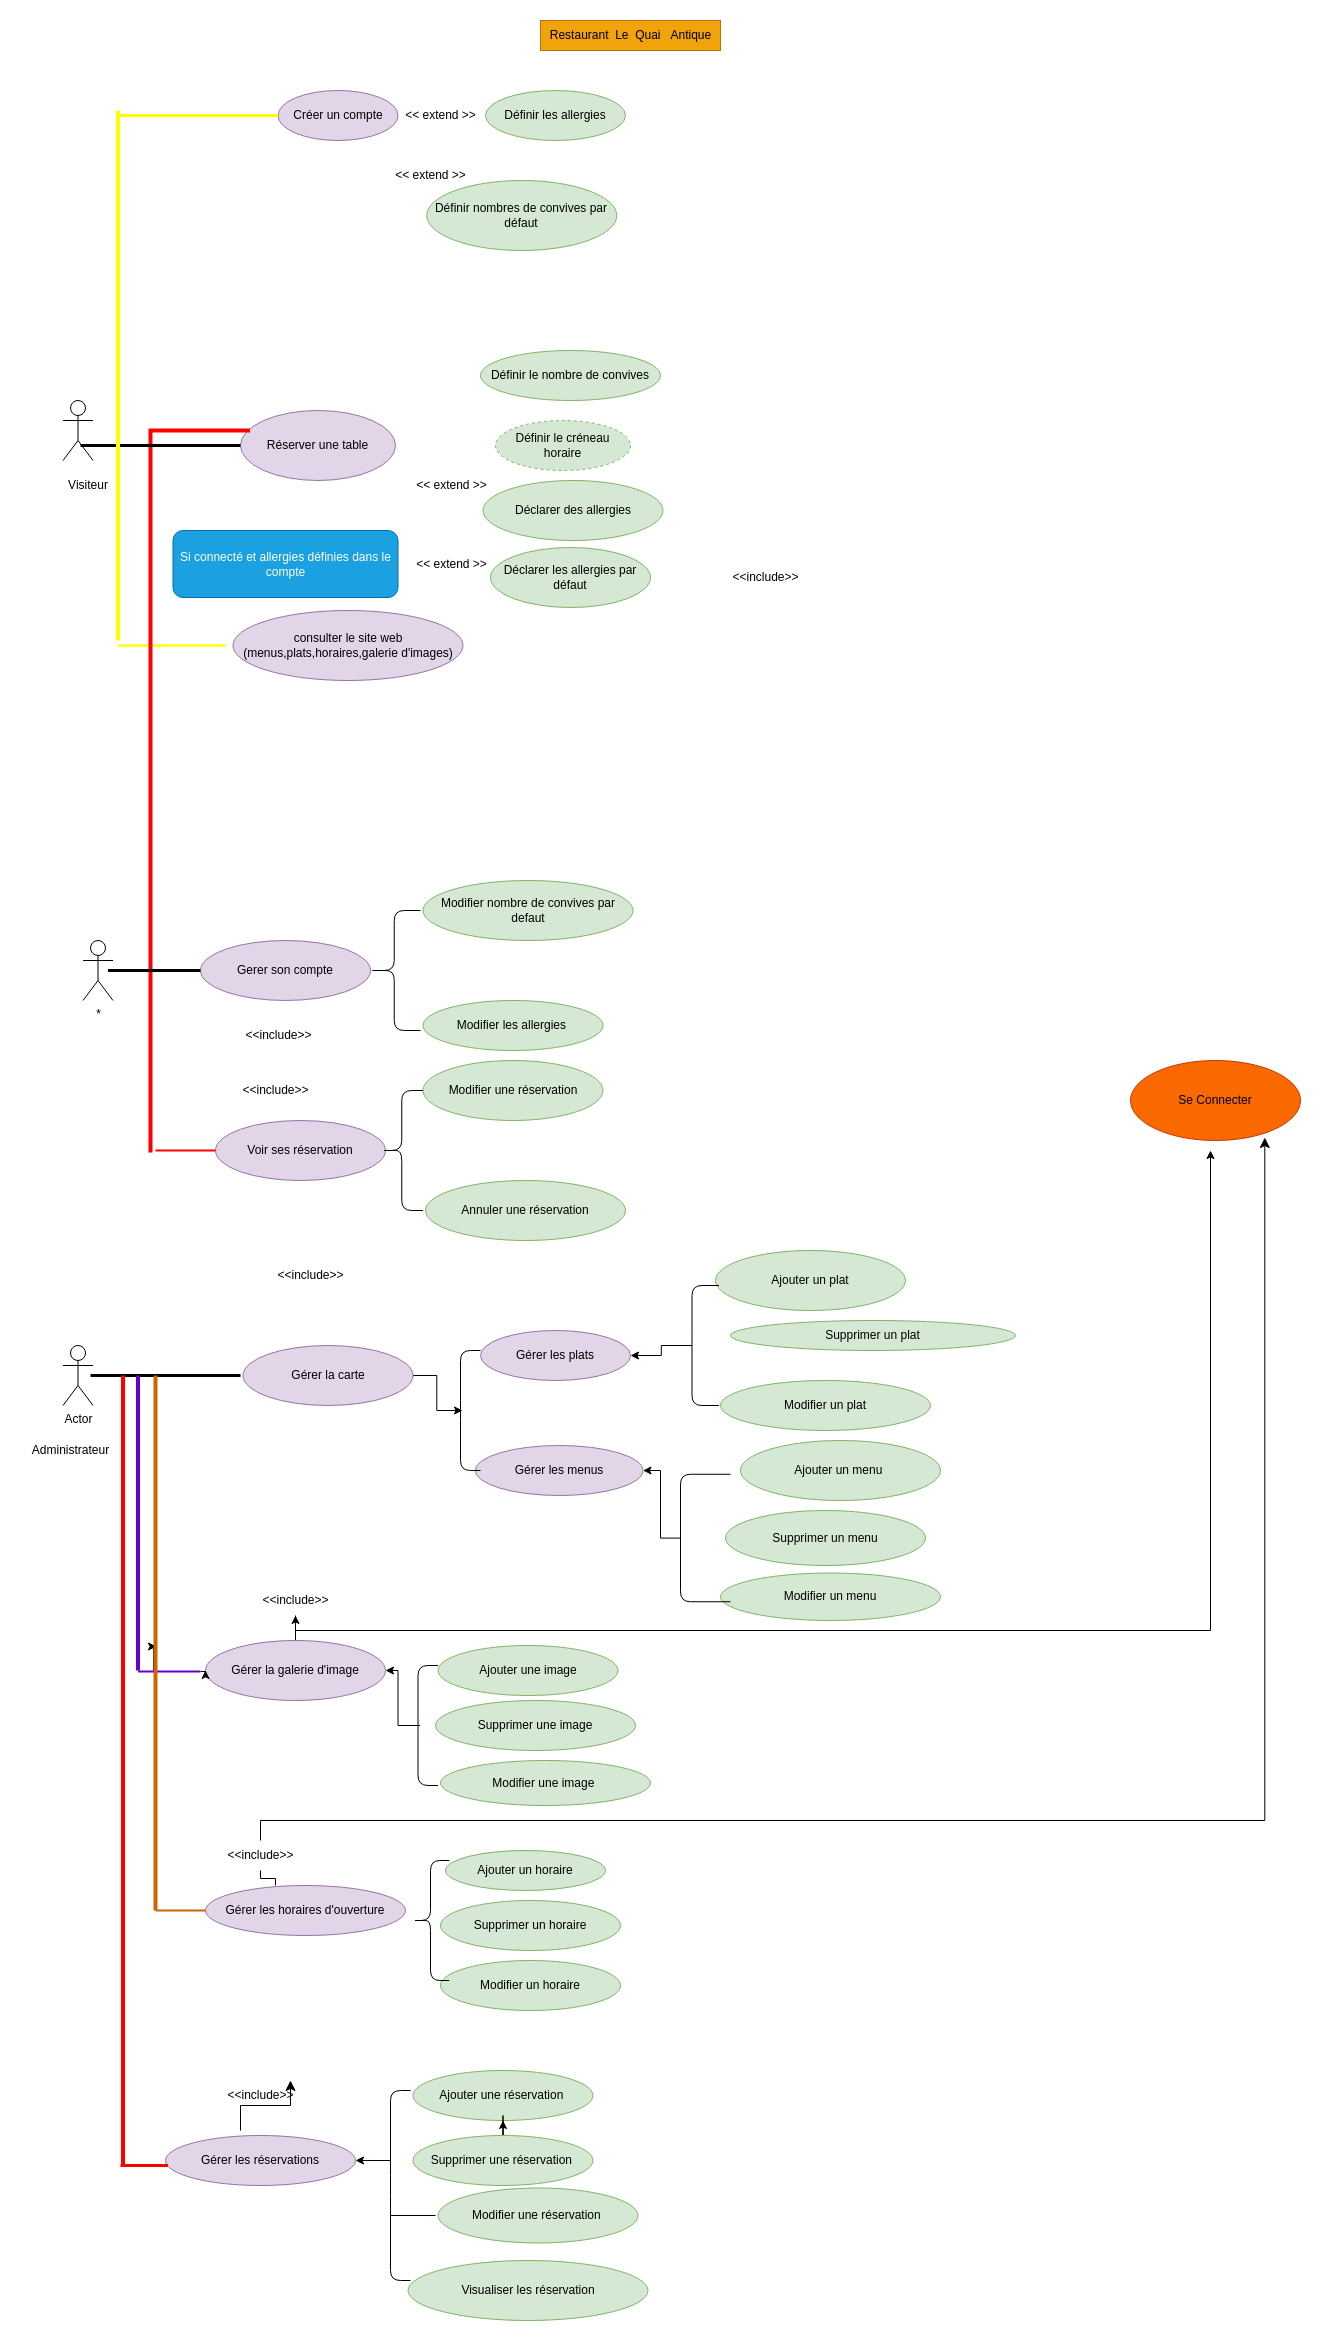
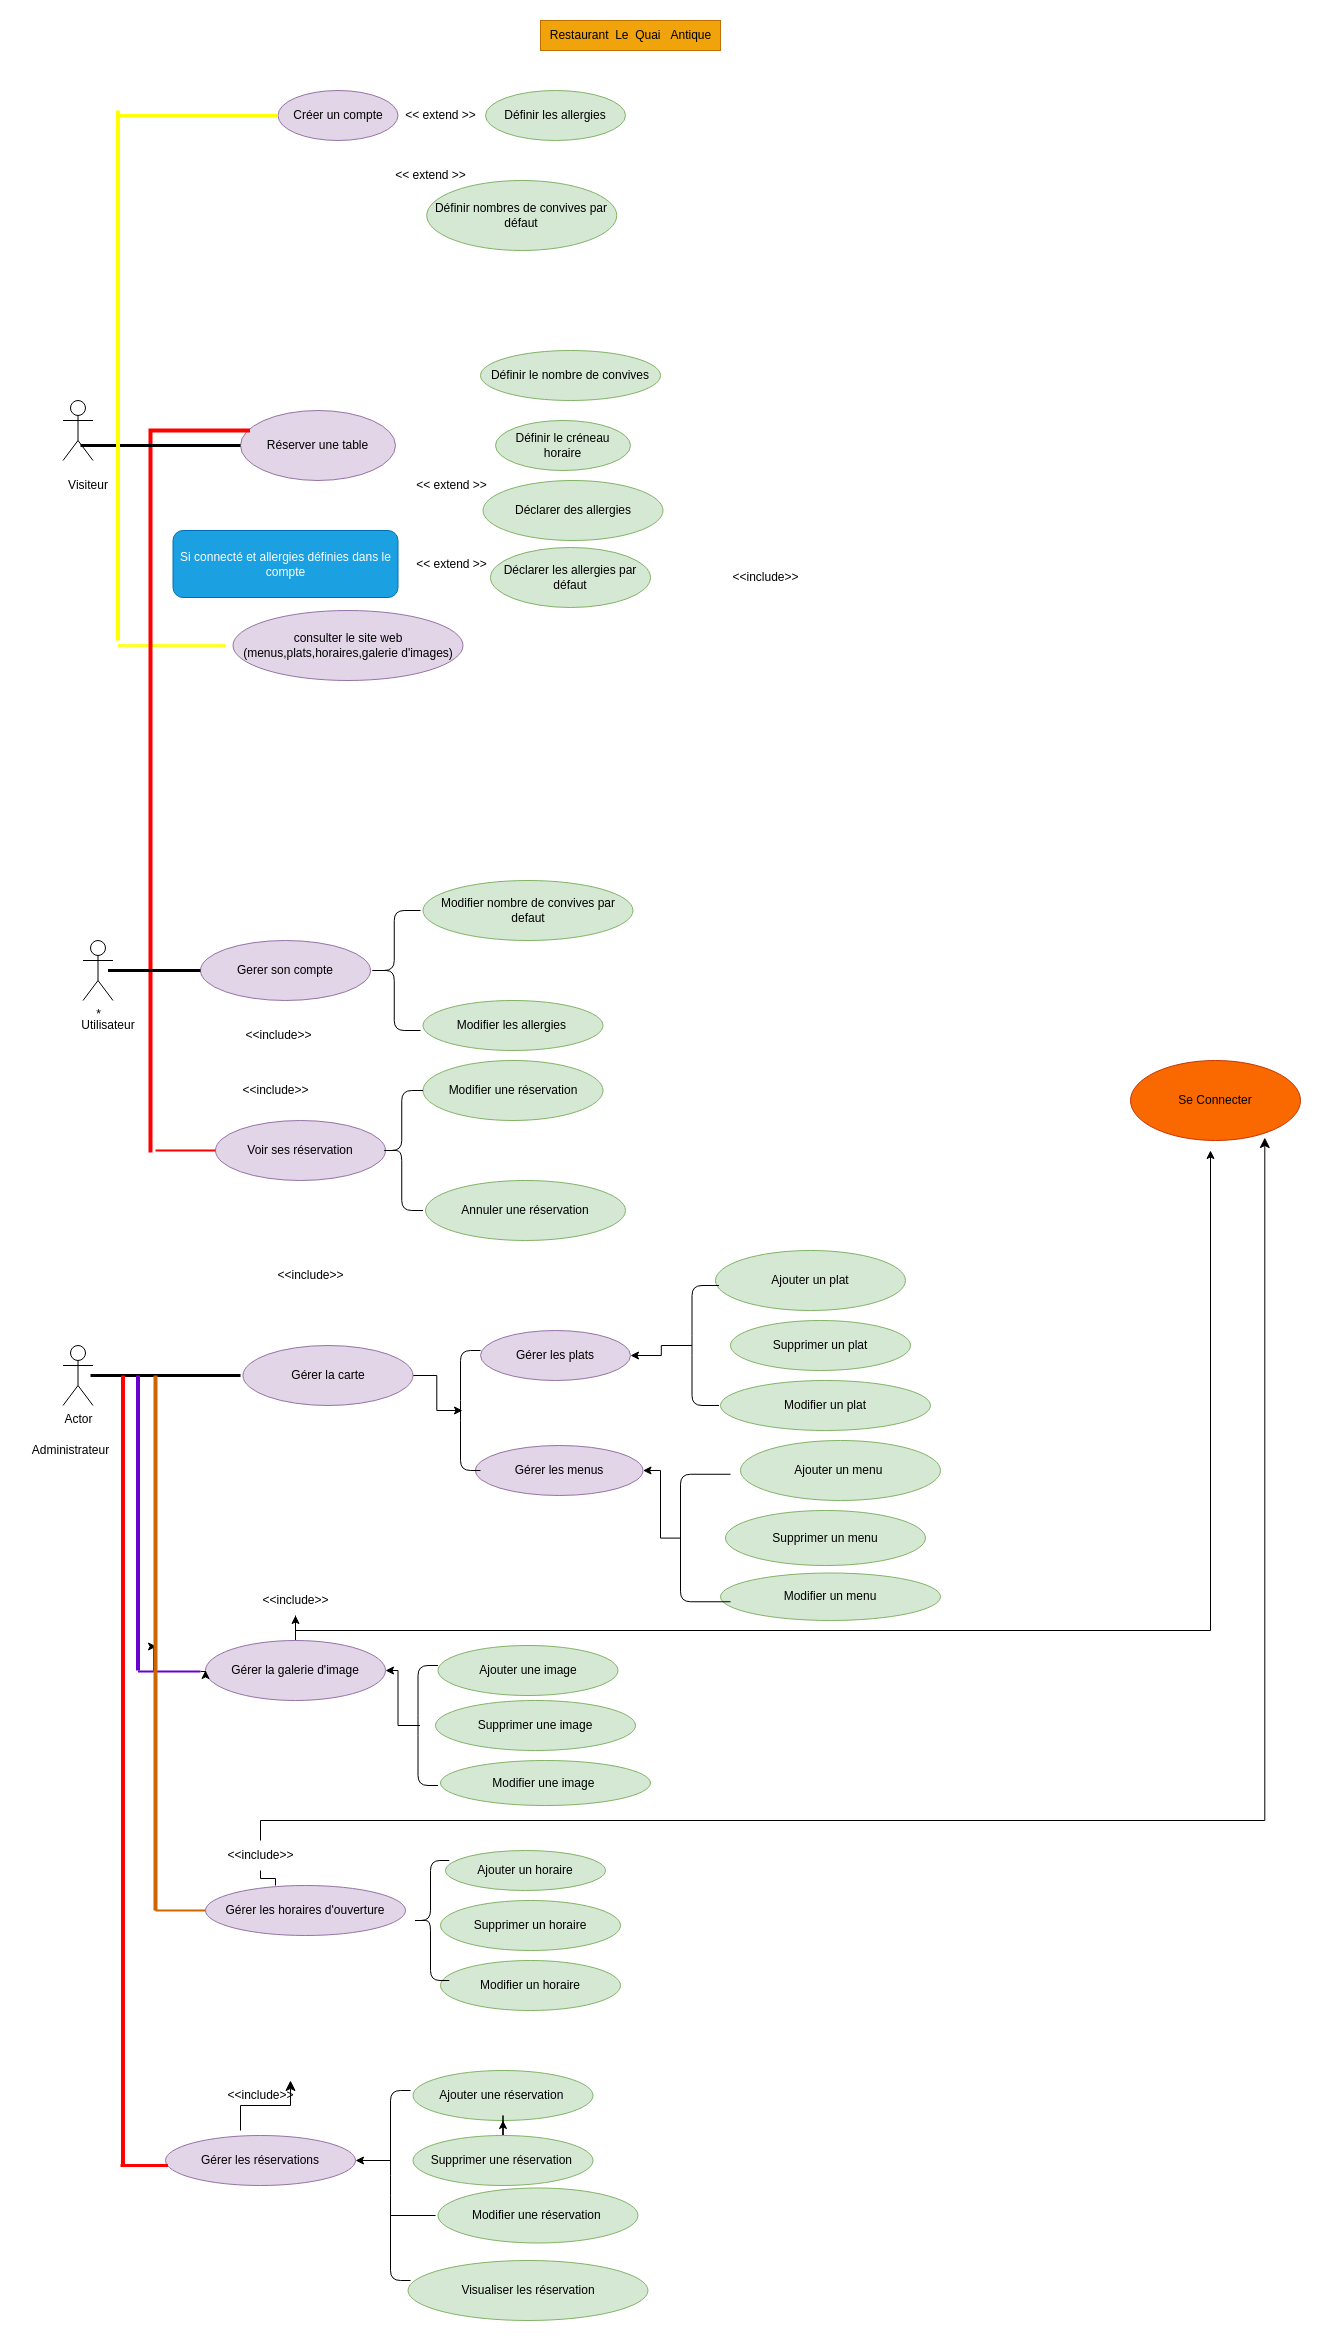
(563, 446) -> (563, 446)
none -> (108, 1026)
(873, 1336) -> (821, 1346)
